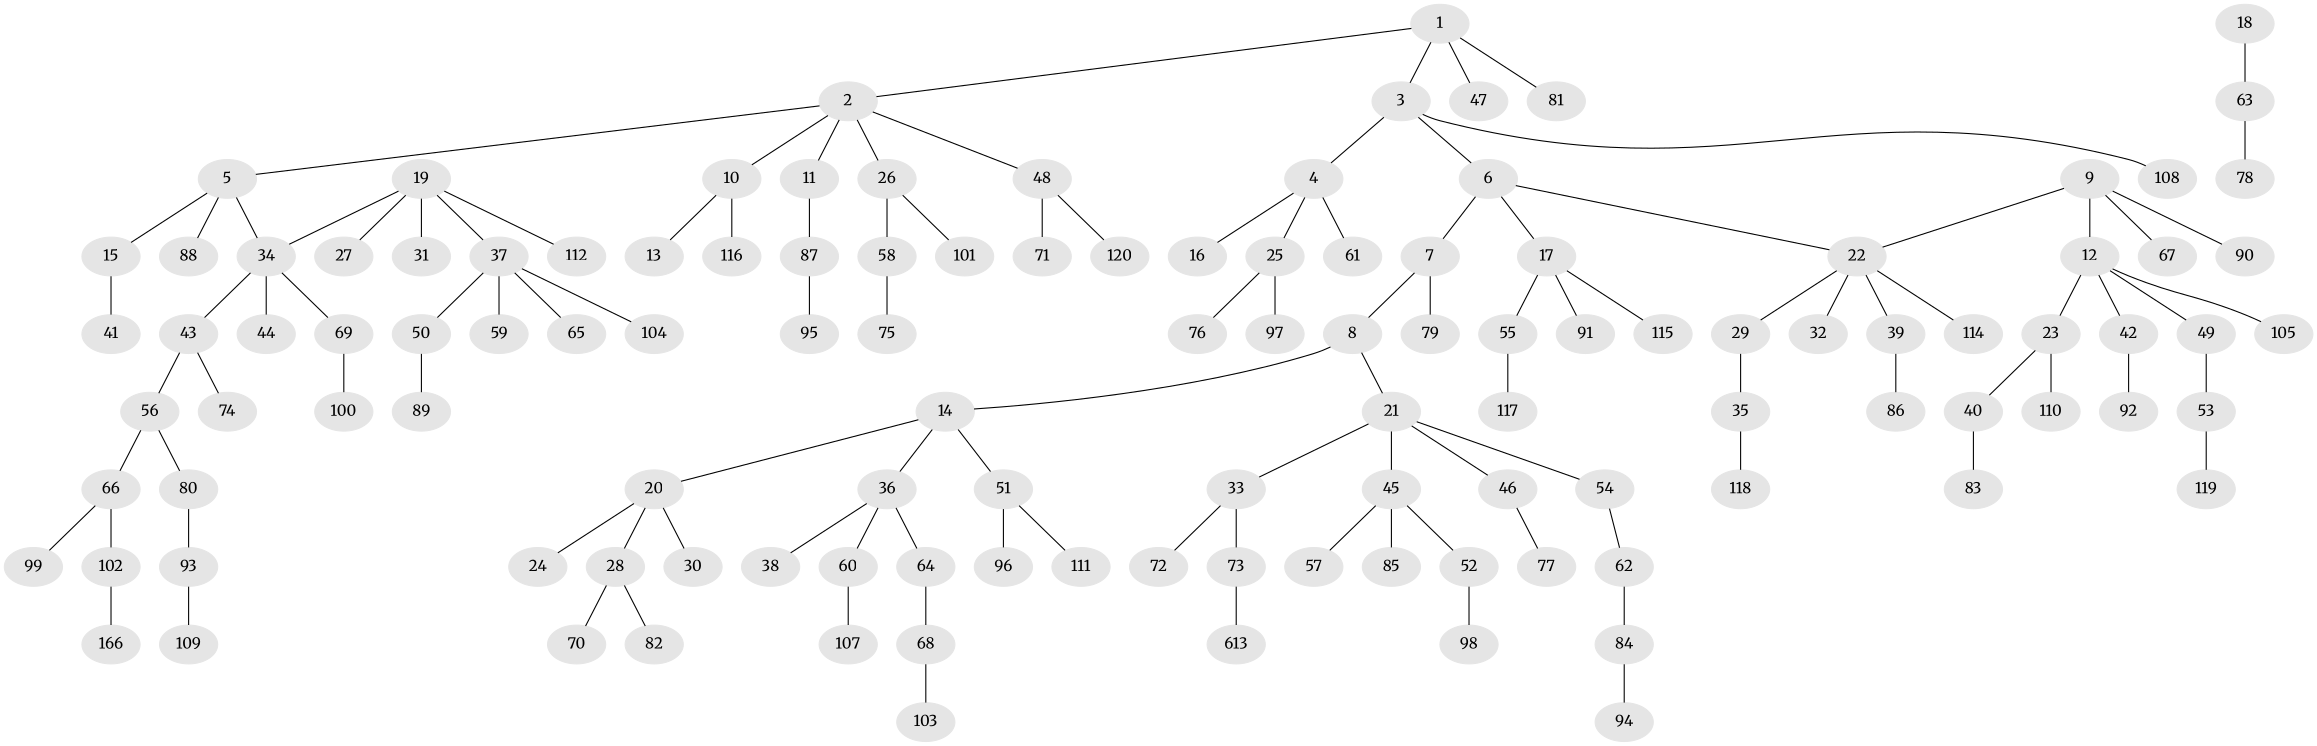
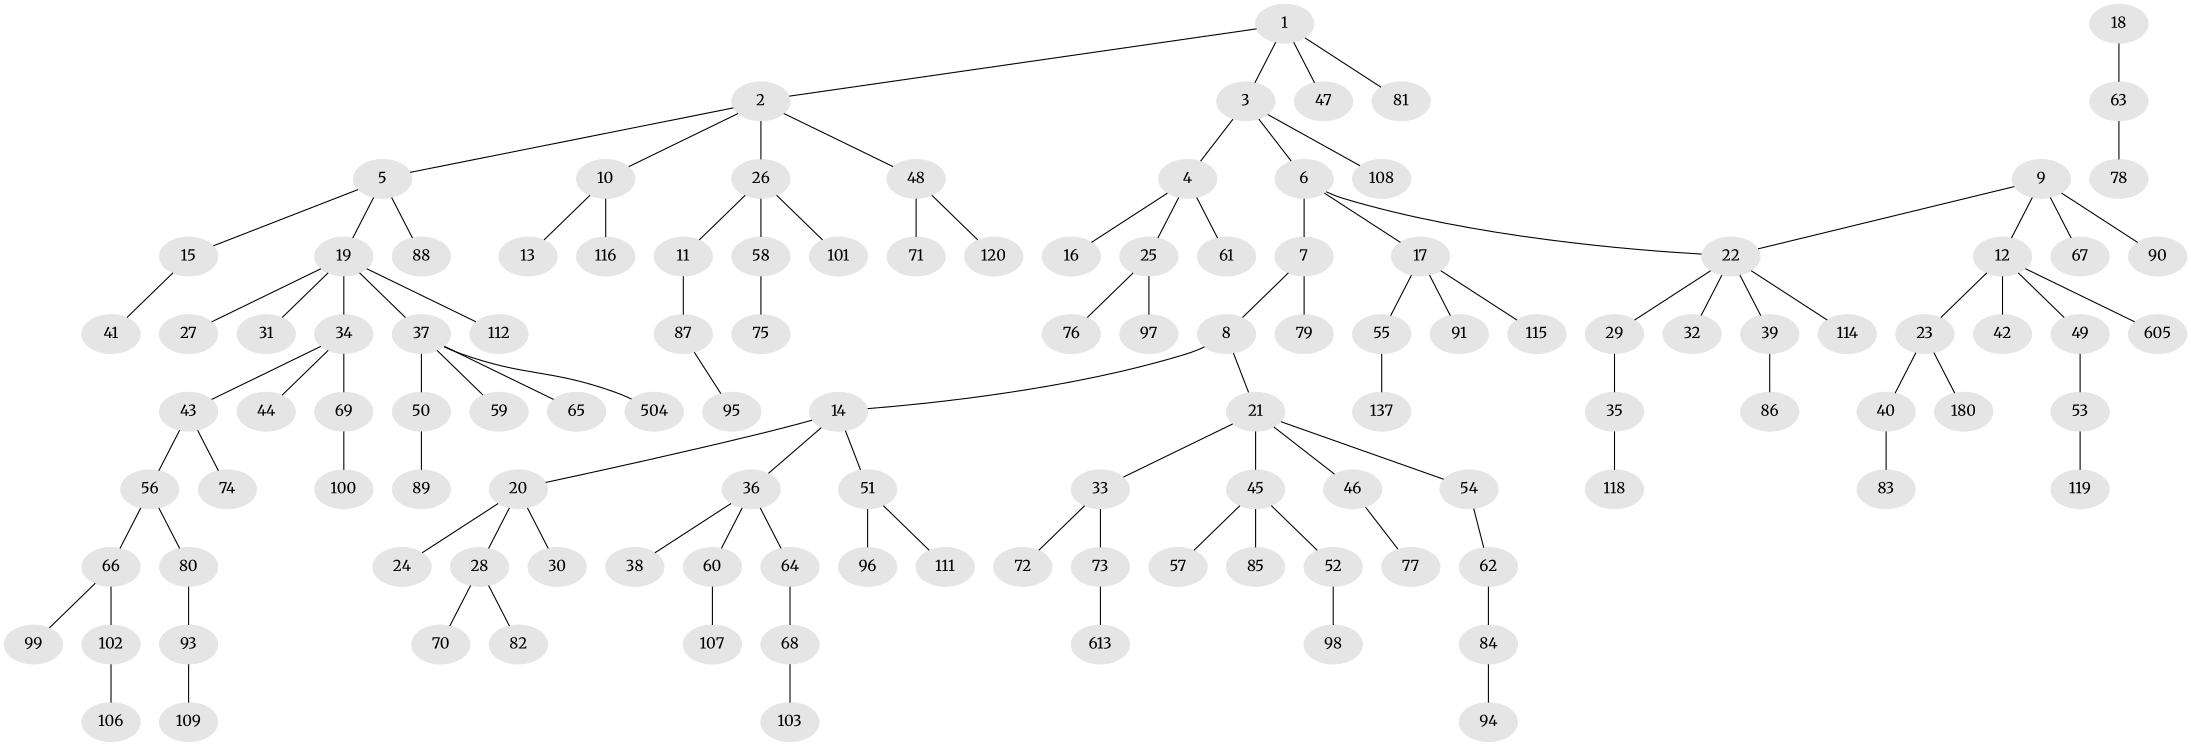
(829, 140) -> (722, 218)
(247, 218) -> (363, 218)
(654, 334) -> (654, 412)
(2284, 334) -> (2158, 334)
(1508, 412) -> (1382, 412)
(2051, 412) -> (1964, 412)
(2129, 412) -> none
(111, 645) -> (111, 722)
